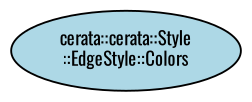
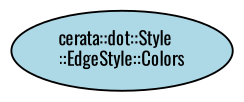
(126, 51) -> (122, 51)
